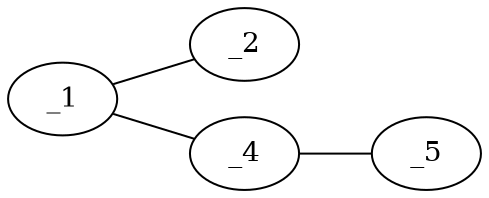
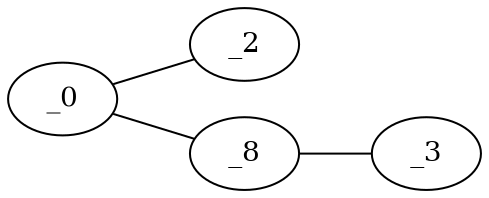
(63, 99) -> (63, 99)
(245, 154) -> (245, 154)
(426, 154) -> (426, 154)
